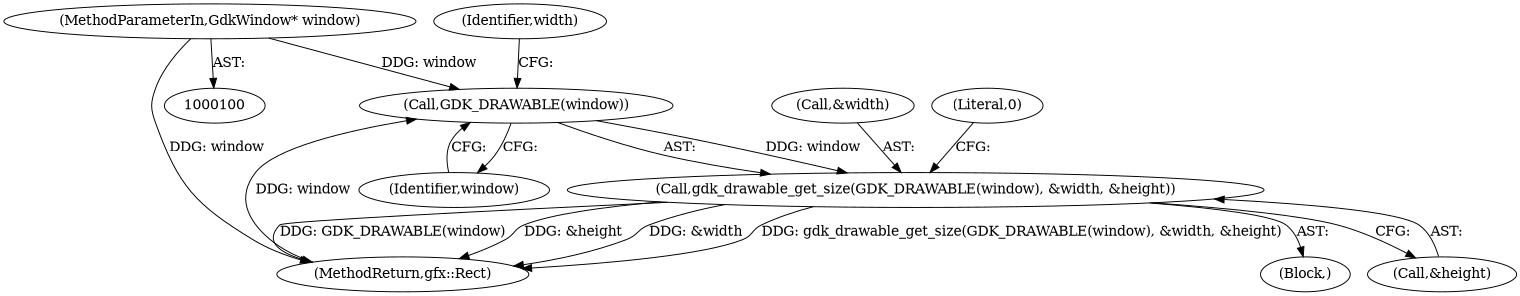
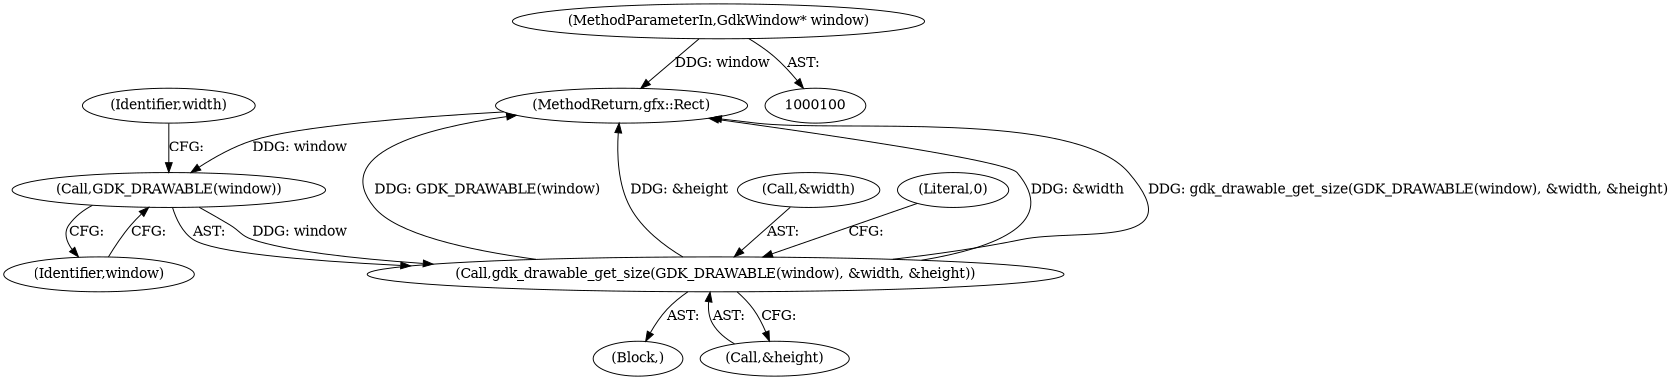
(359, 62) -> none
